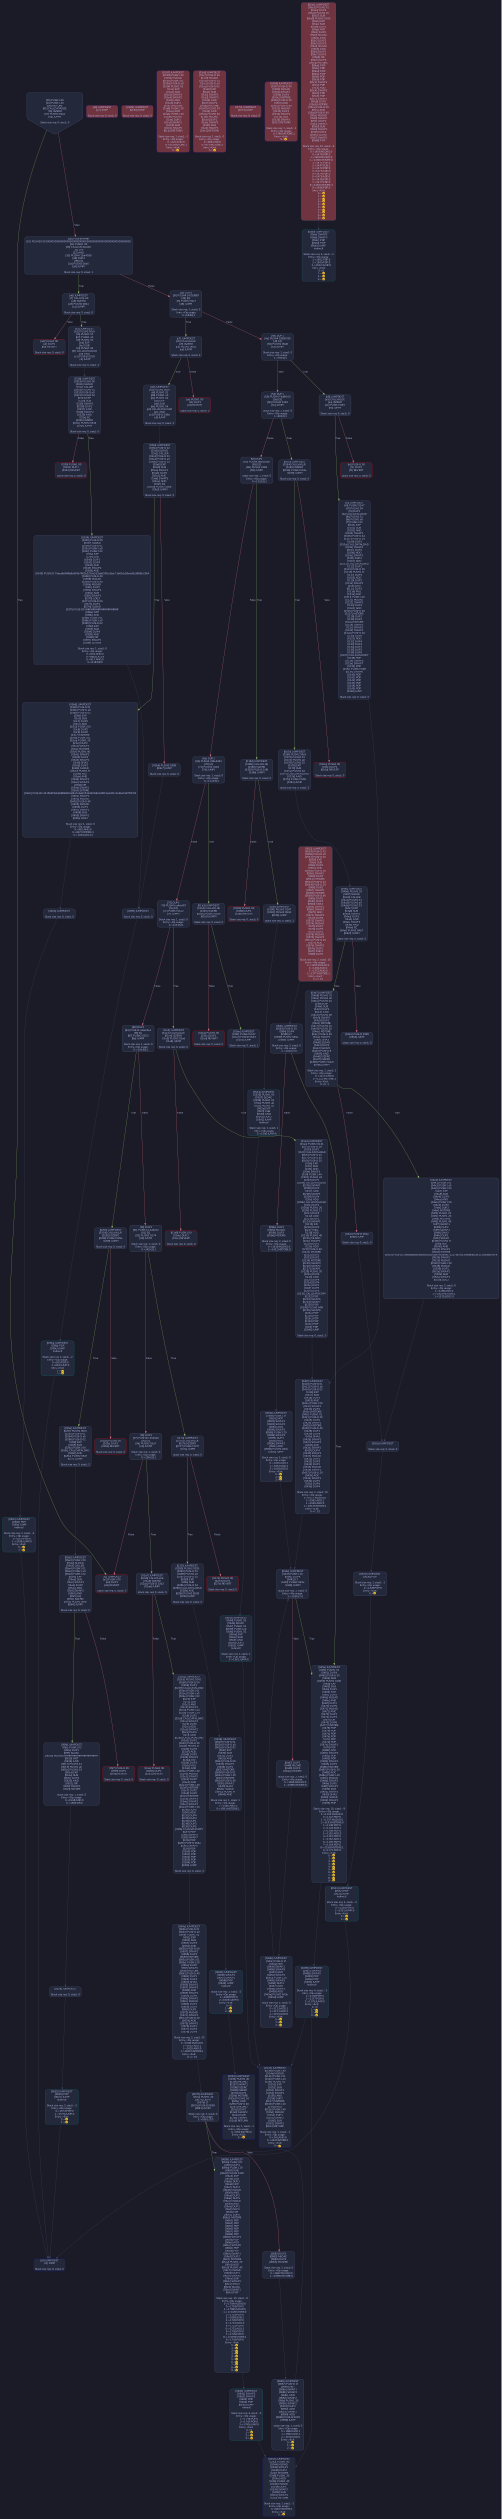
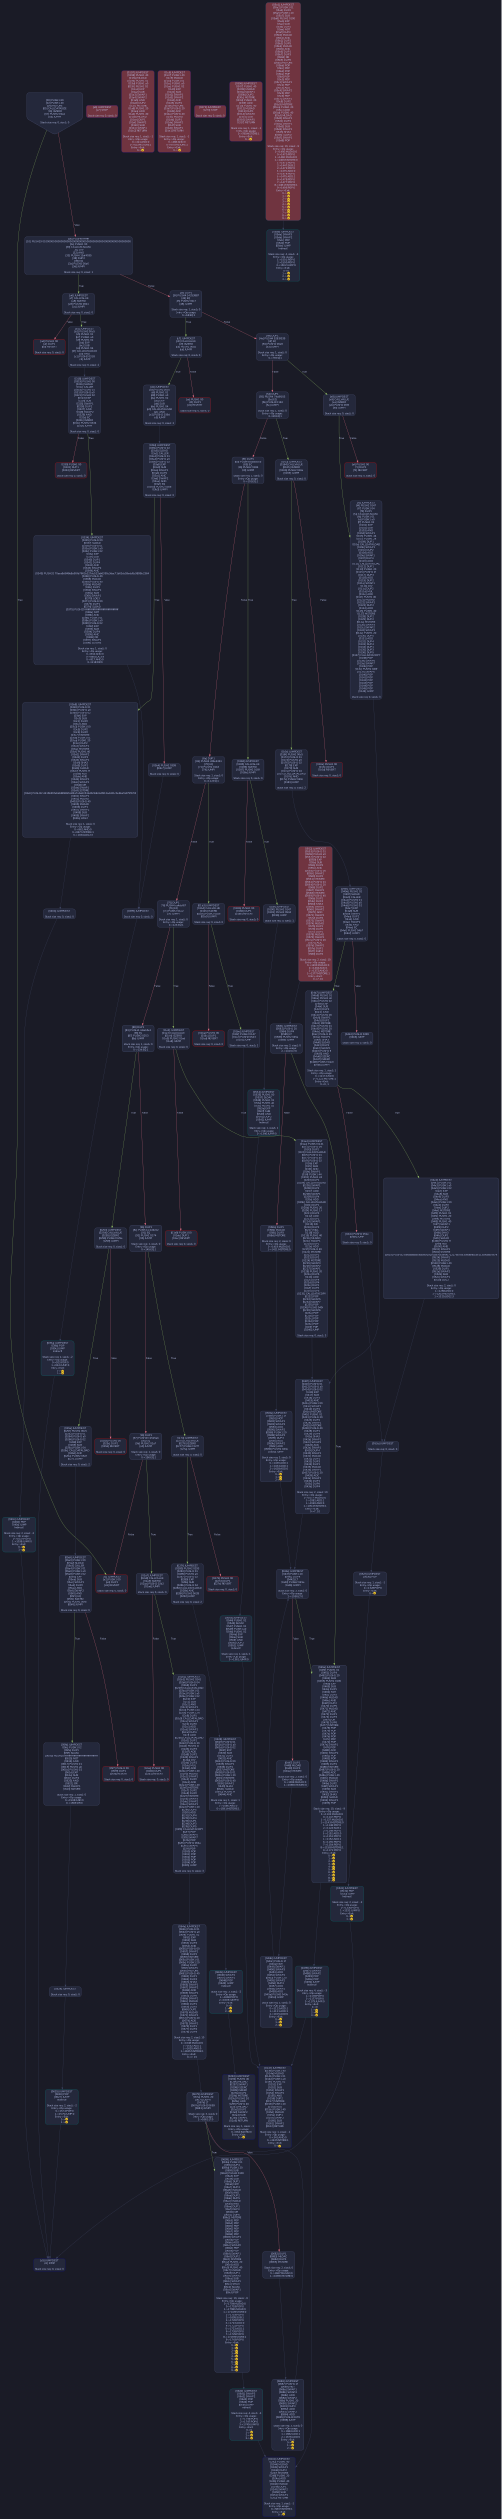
(137, 111) -> none
